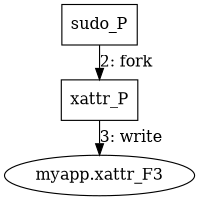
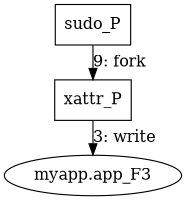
(126, 62) -> (119, 62)
(100, 176) -> (93, 176)
